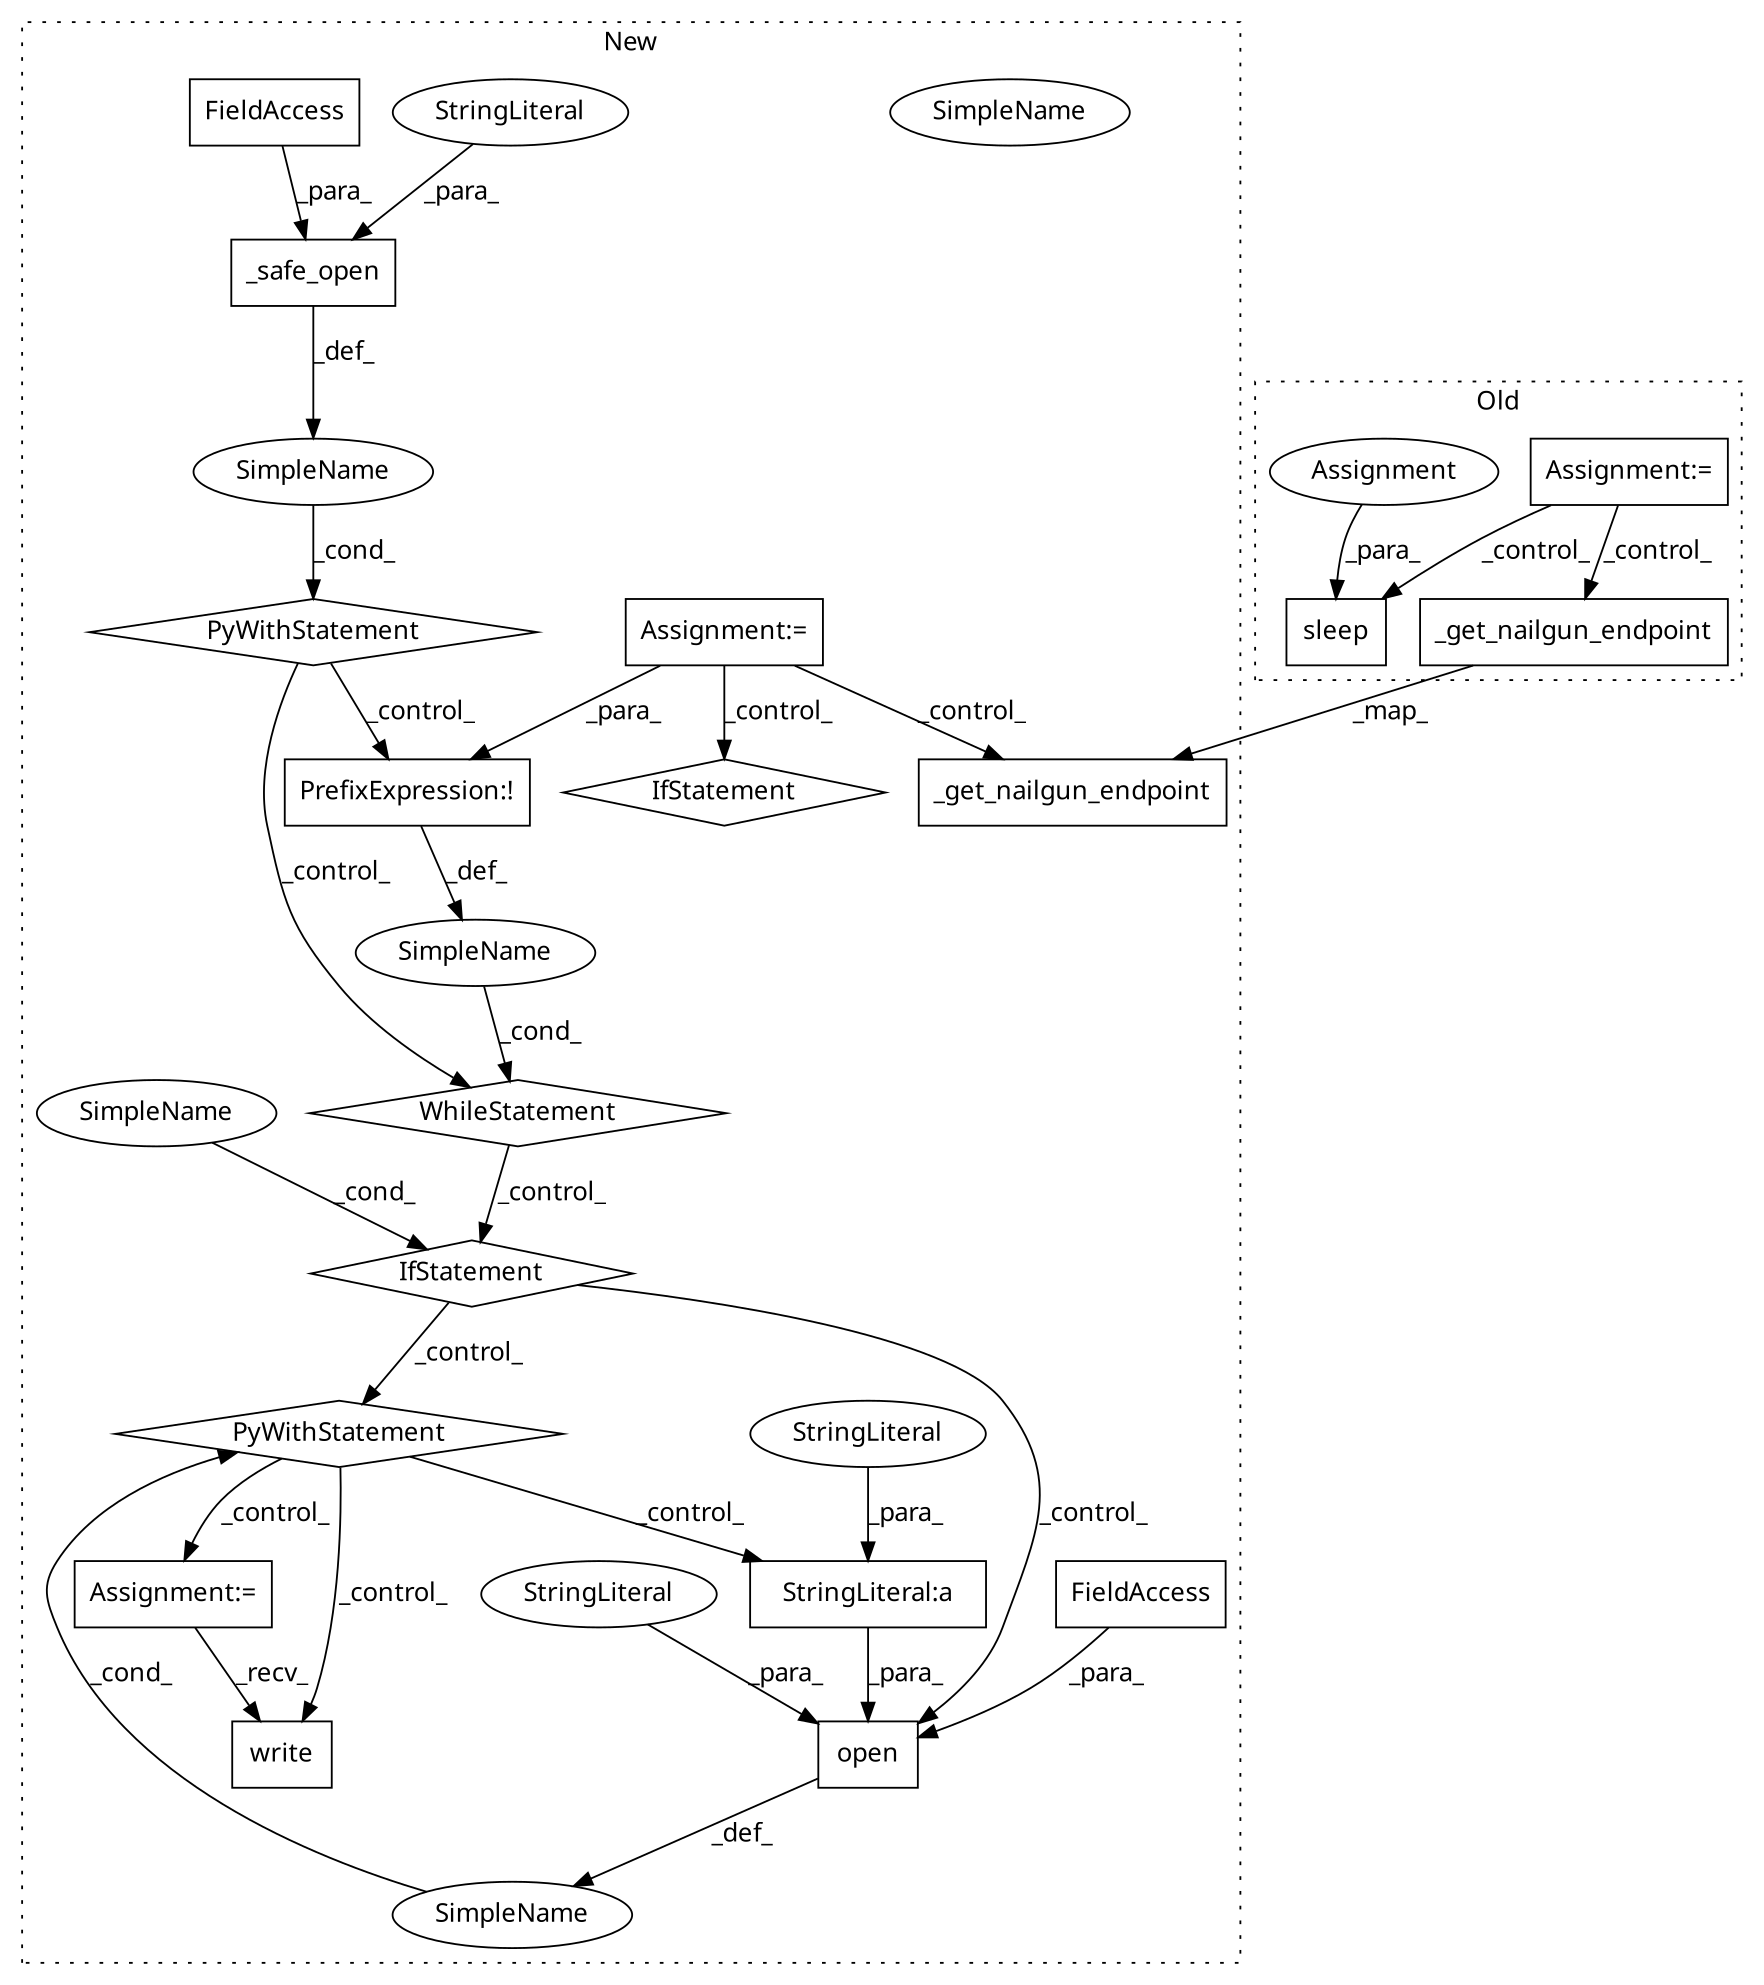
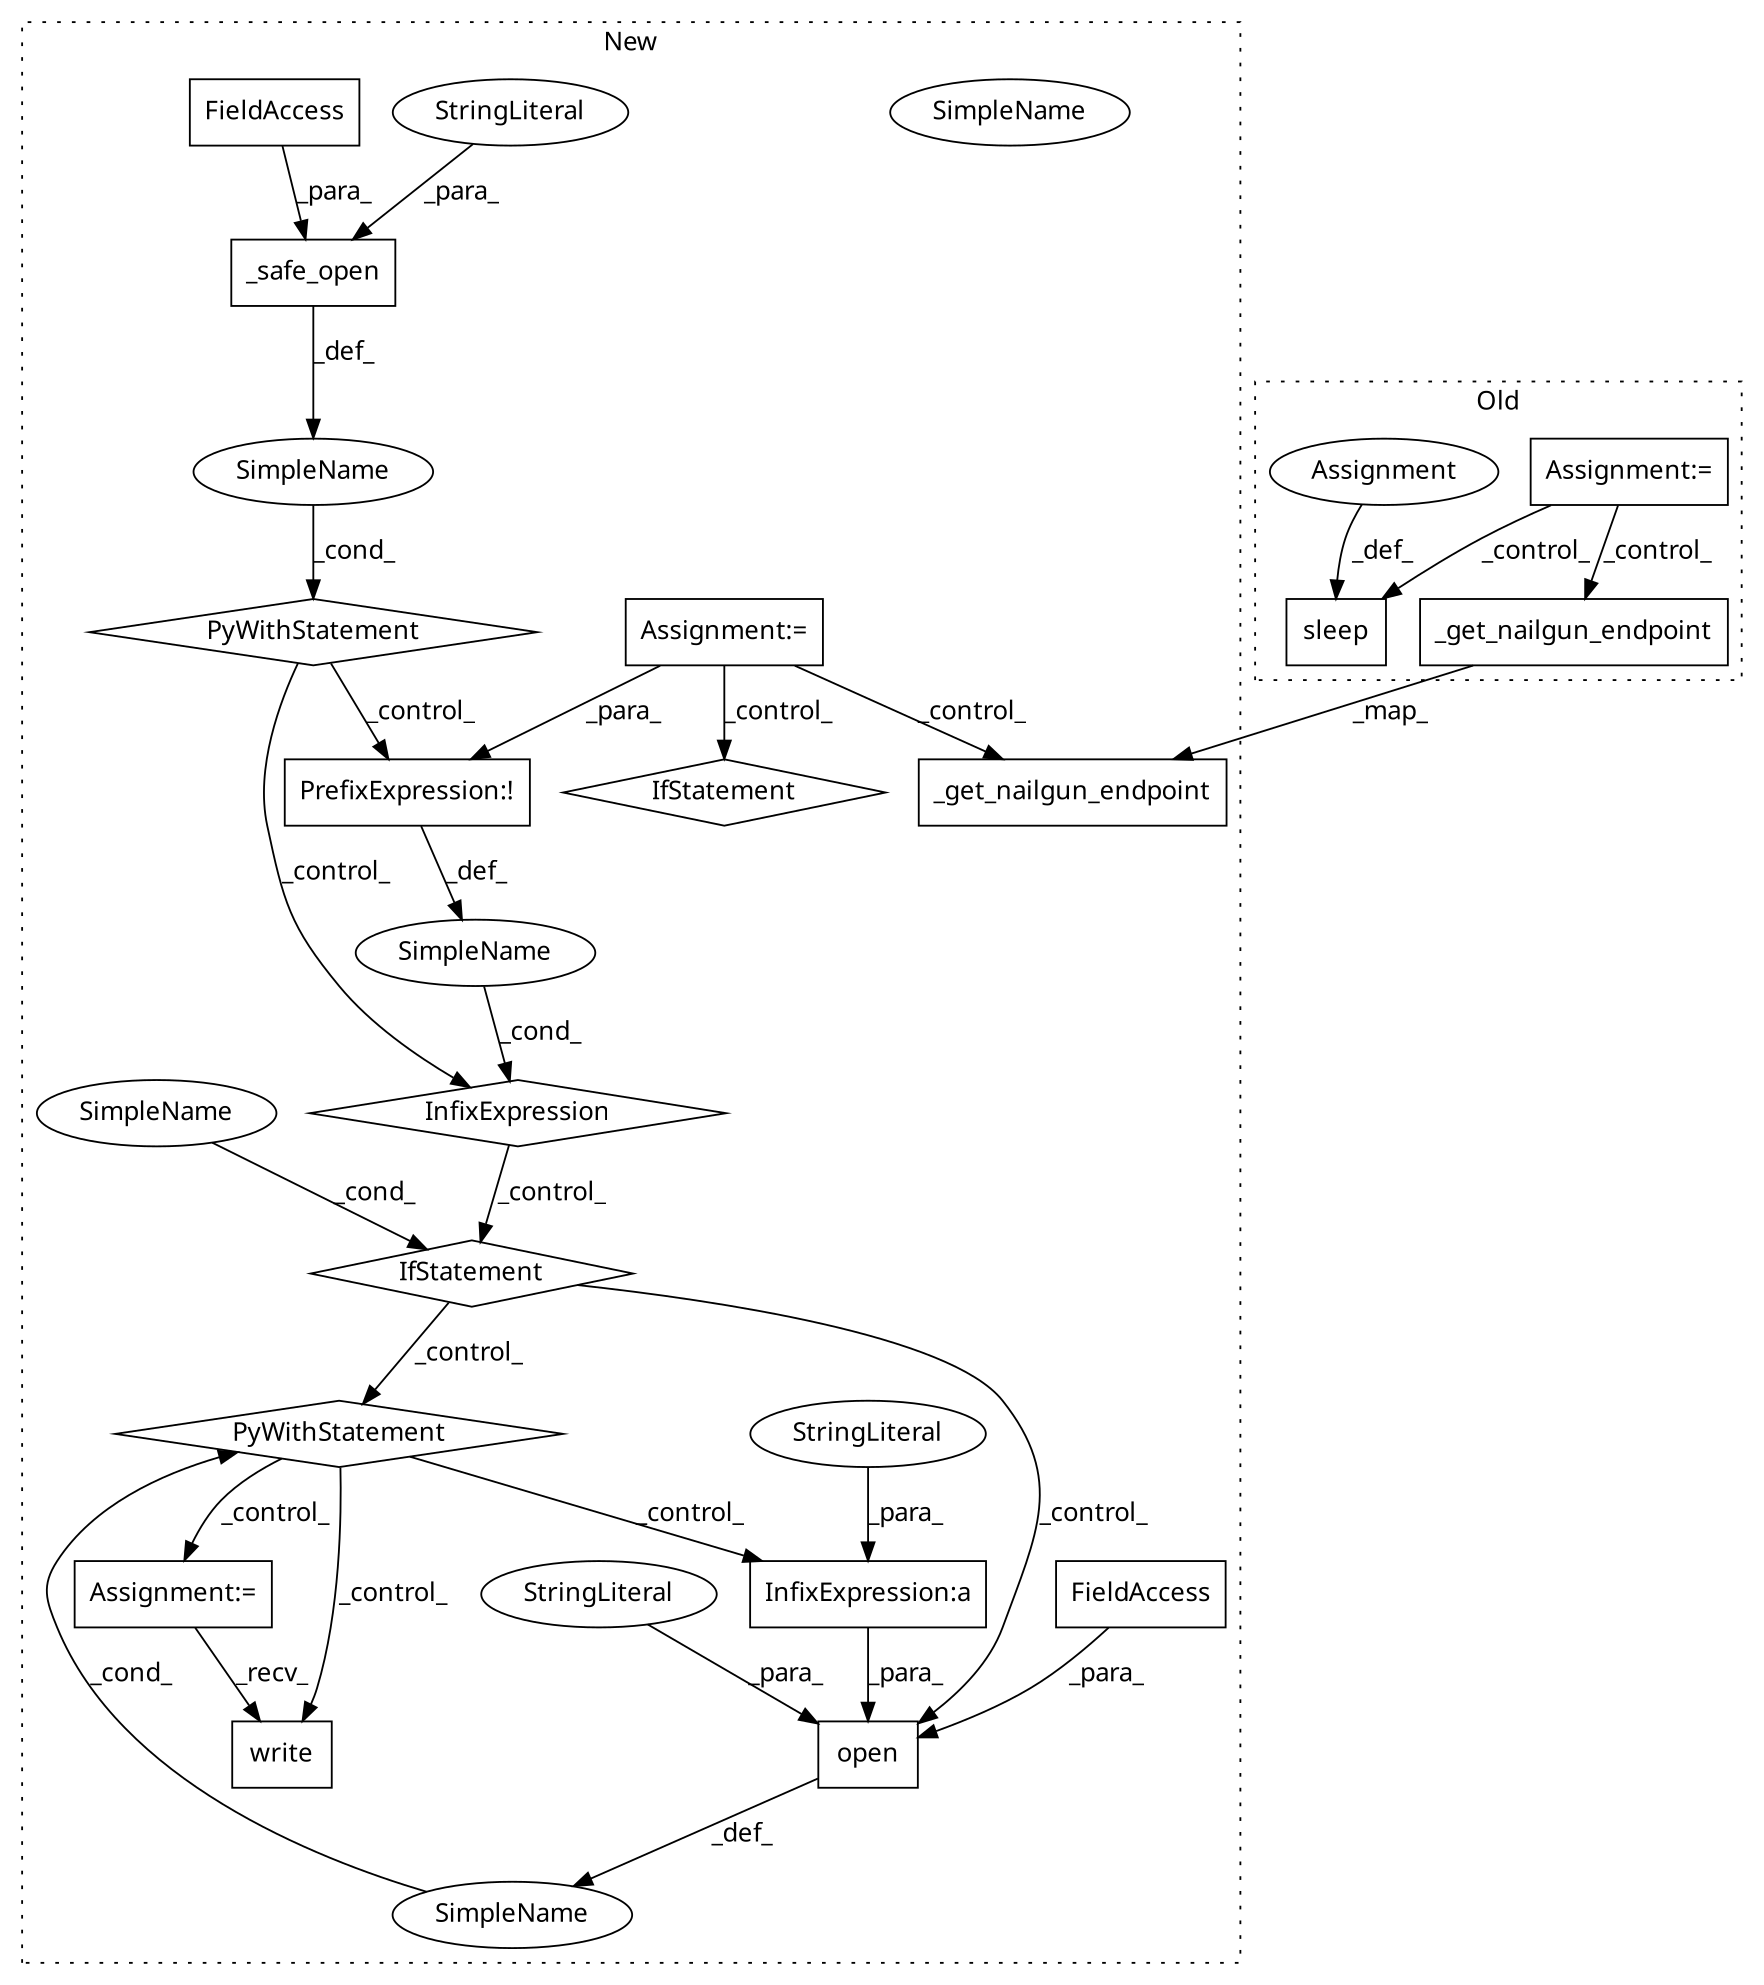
(1383, 552) -> (1383, 552)
(518, 1113) -> (518, 1113)
(868, 1594) -> (868, 1594)
